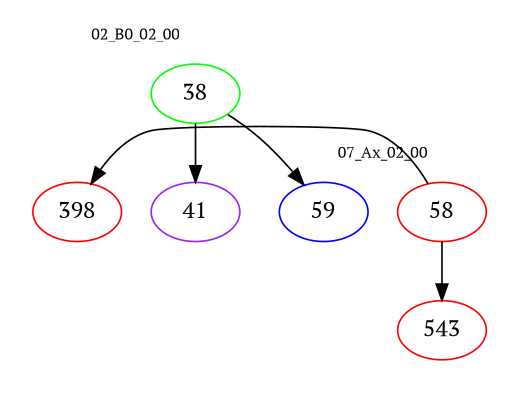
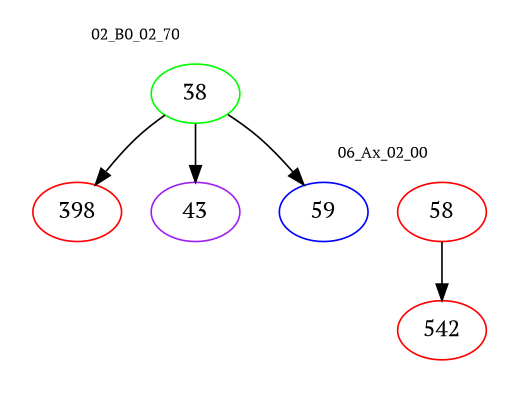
(136, 35) -> (136, 35)
(268, 127) -> (133, 141)
(383, 154) -> (383, 154)
(196, 212) -> (196, 212)
(442, 330) -> (442, 330)
